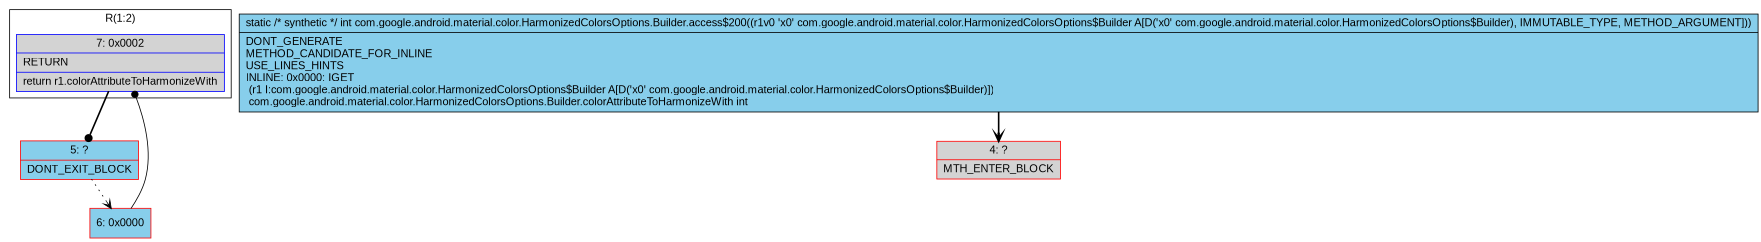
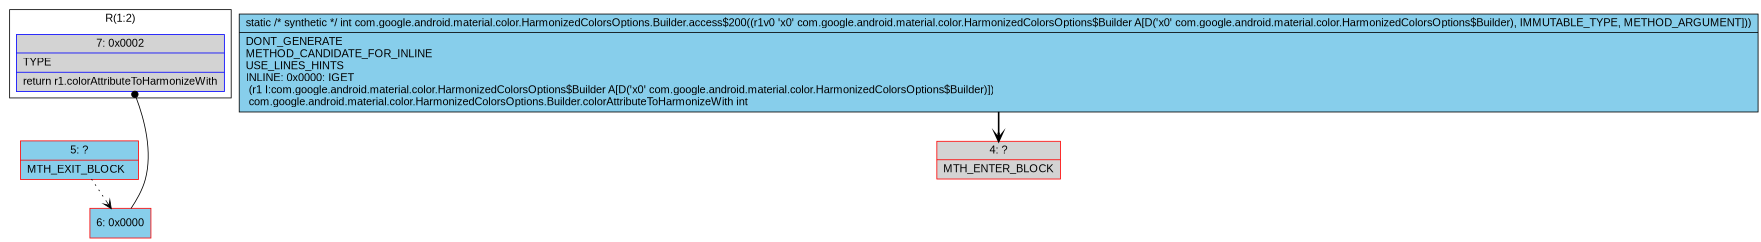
(46, 62) -> (37, 62)
(99, 113) -> none
(79, 169) -> (76, 169)
